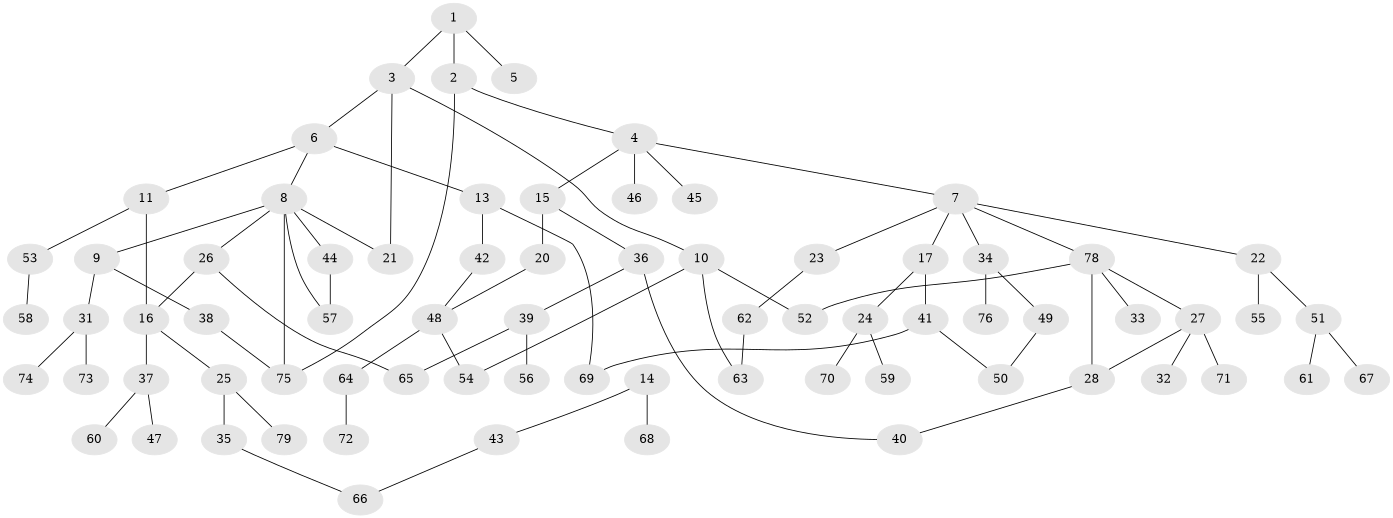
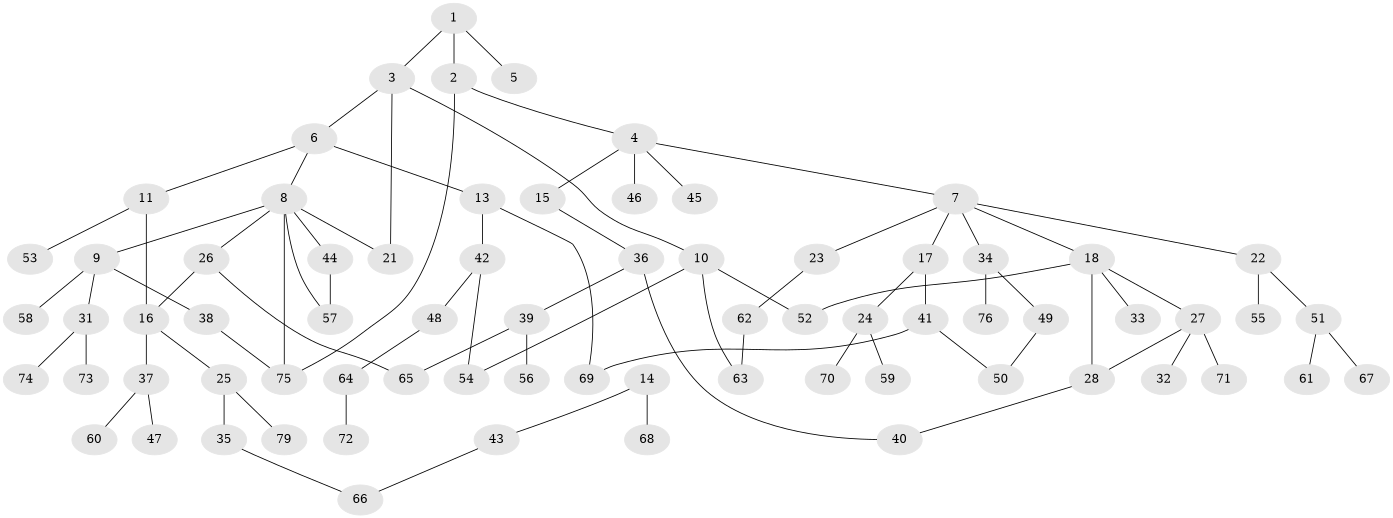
(543, 259) -> none
(1092, 259) -> (1092, 259)
(28, 289) -> (61, 289)
(451, 350) -> (474, 319)
